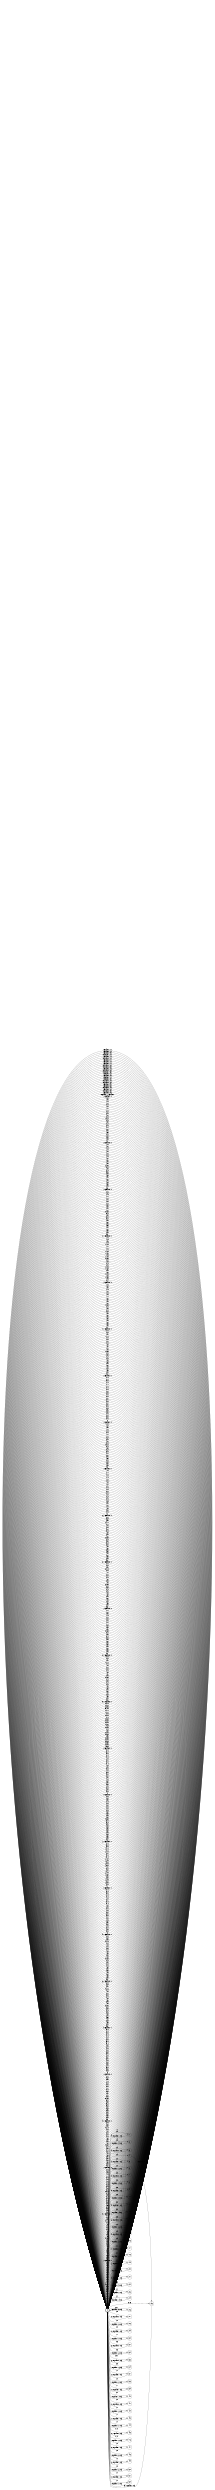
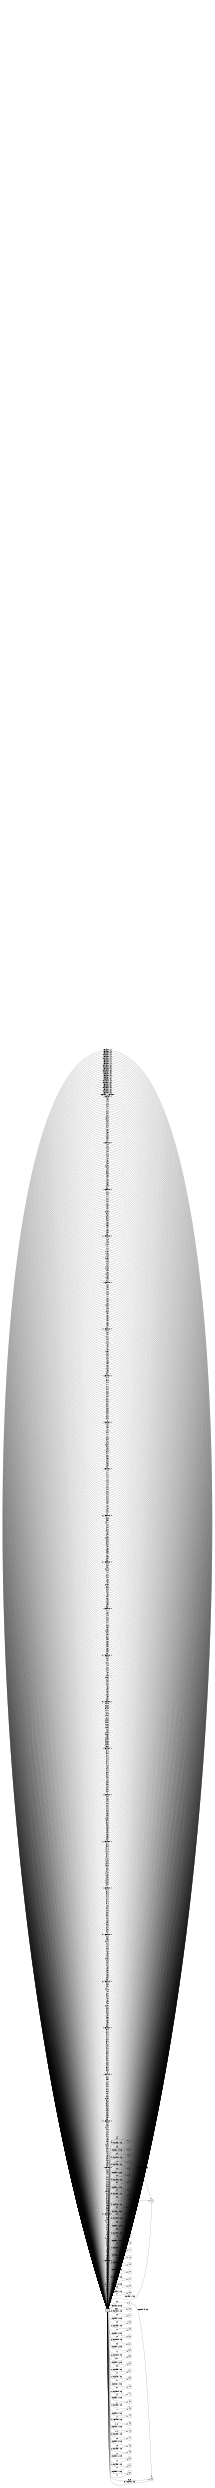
(108, 2245) -> (144, 2179)
(130, 2381) -> none
